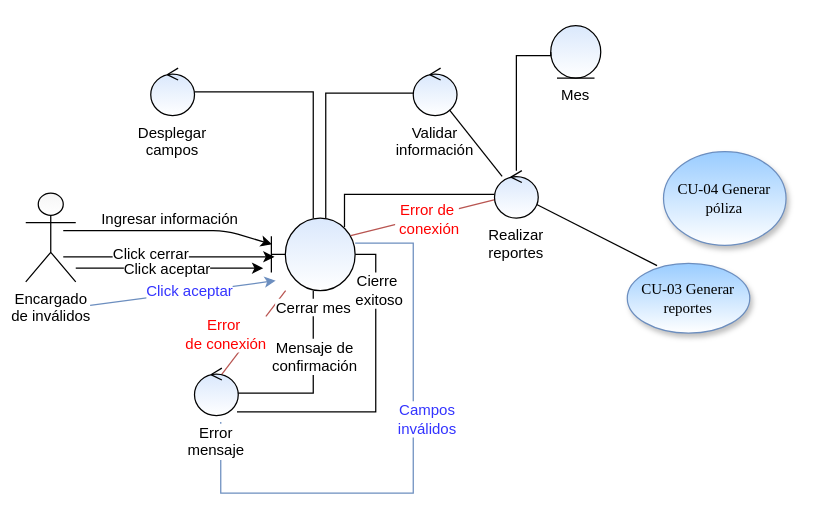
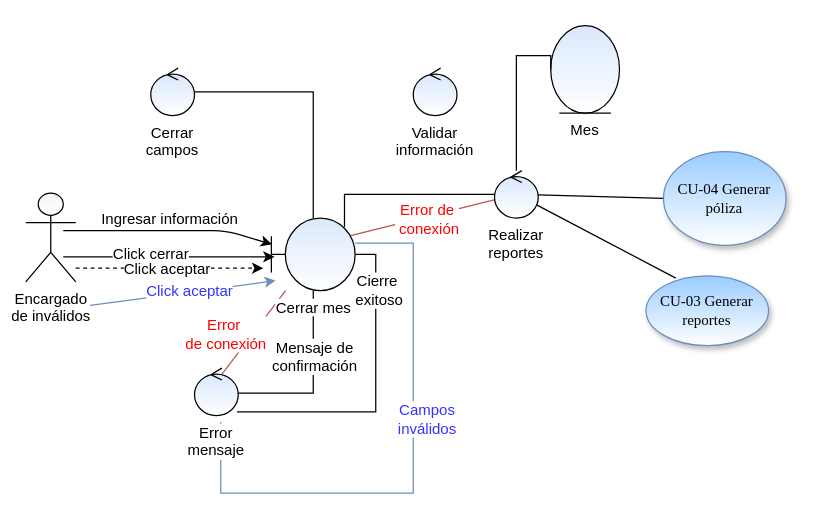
(576, 52) -> (585, 69)
(326, 110) -> none
(476, 143) -> (600, 197)
(173, 160) -> (173, 151)
(231, 268) -> (231, 268)
(688, 298) -> (707, 311)
